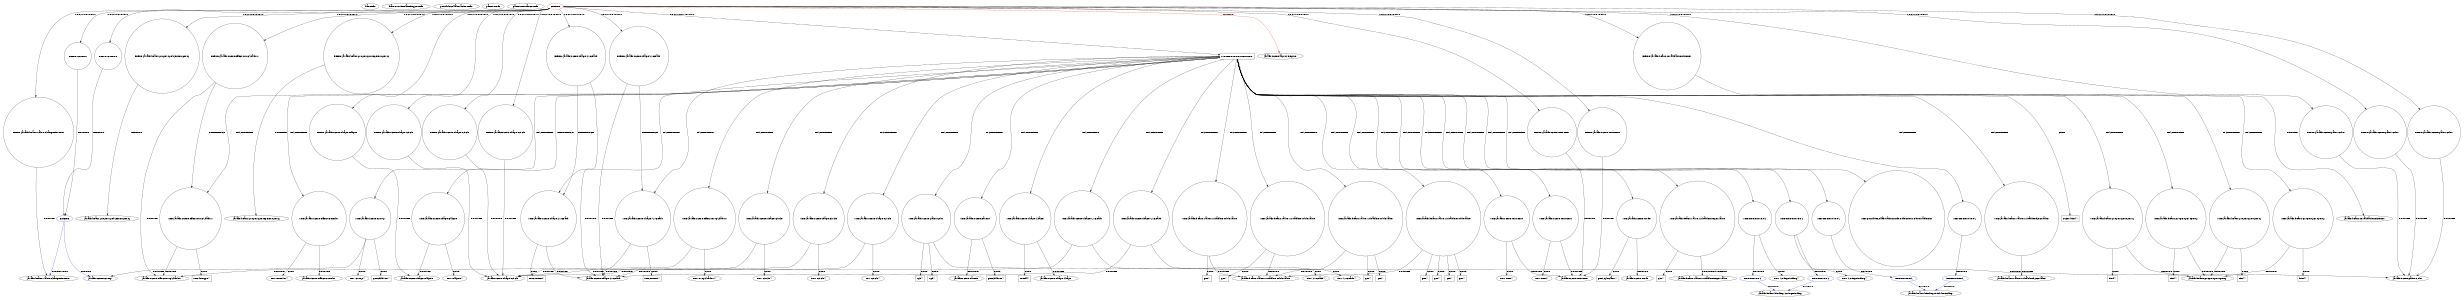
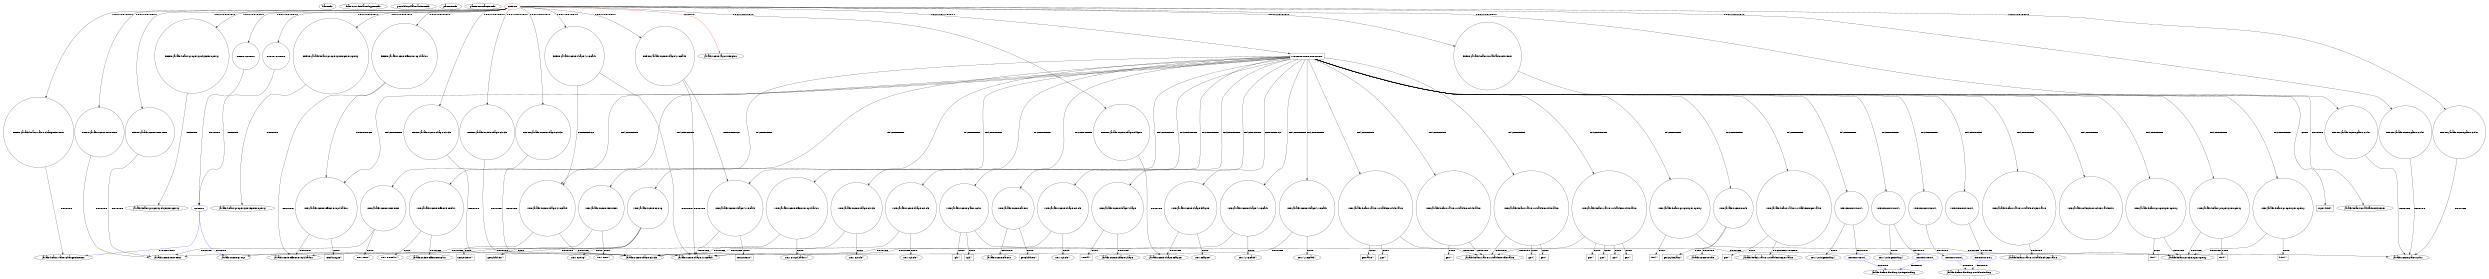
(281, 132) -> (273, 132)
(1897, 219) -> (2091, 208)
none -> (1368, 258)
